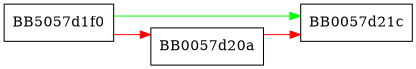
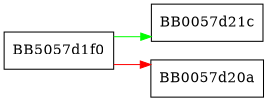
(277, 35) -> none
